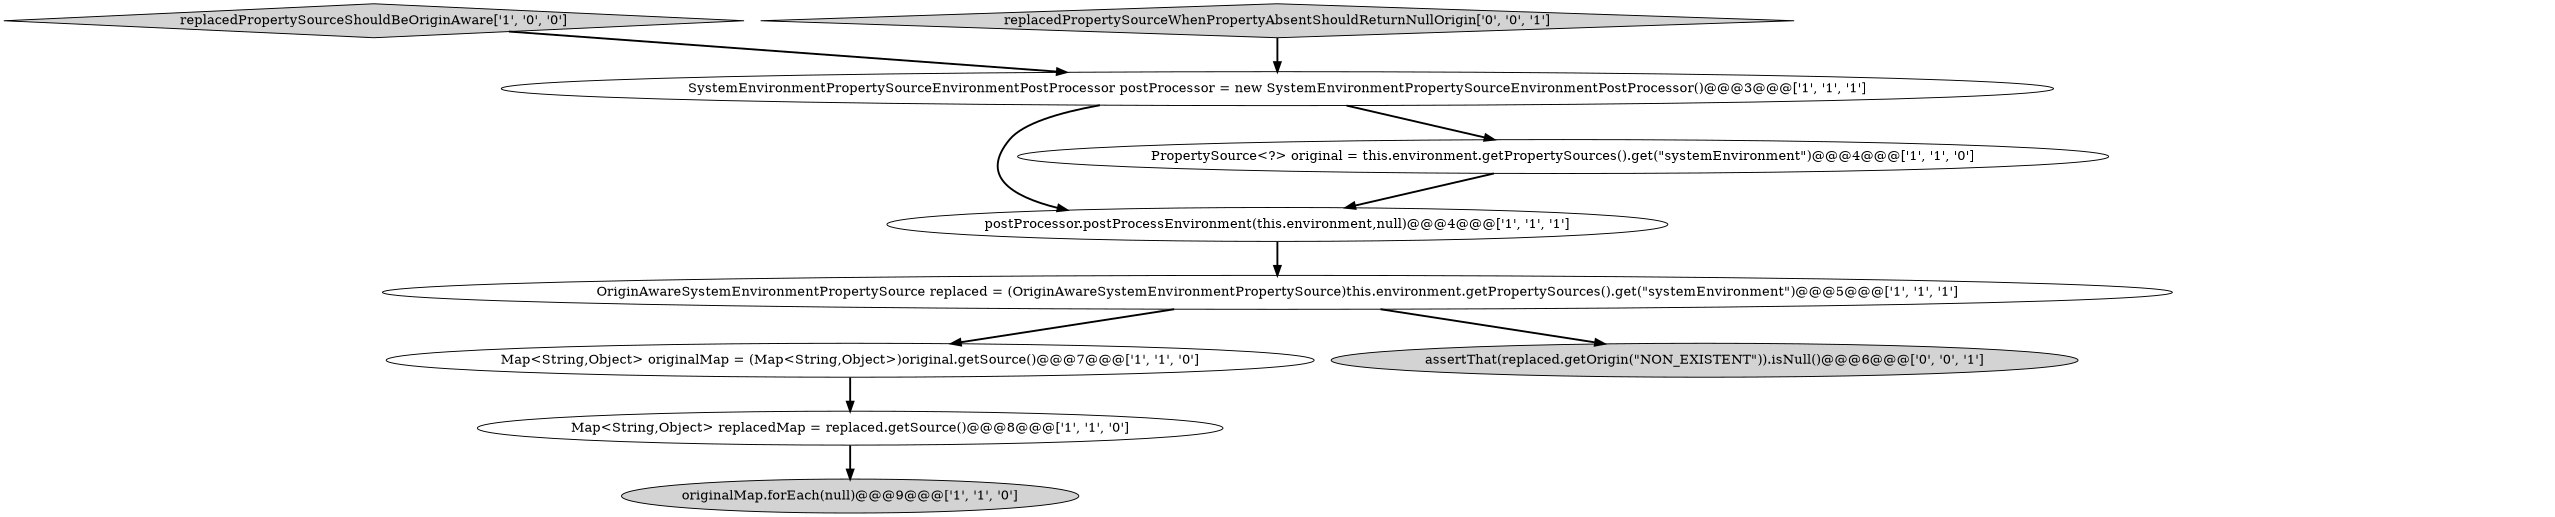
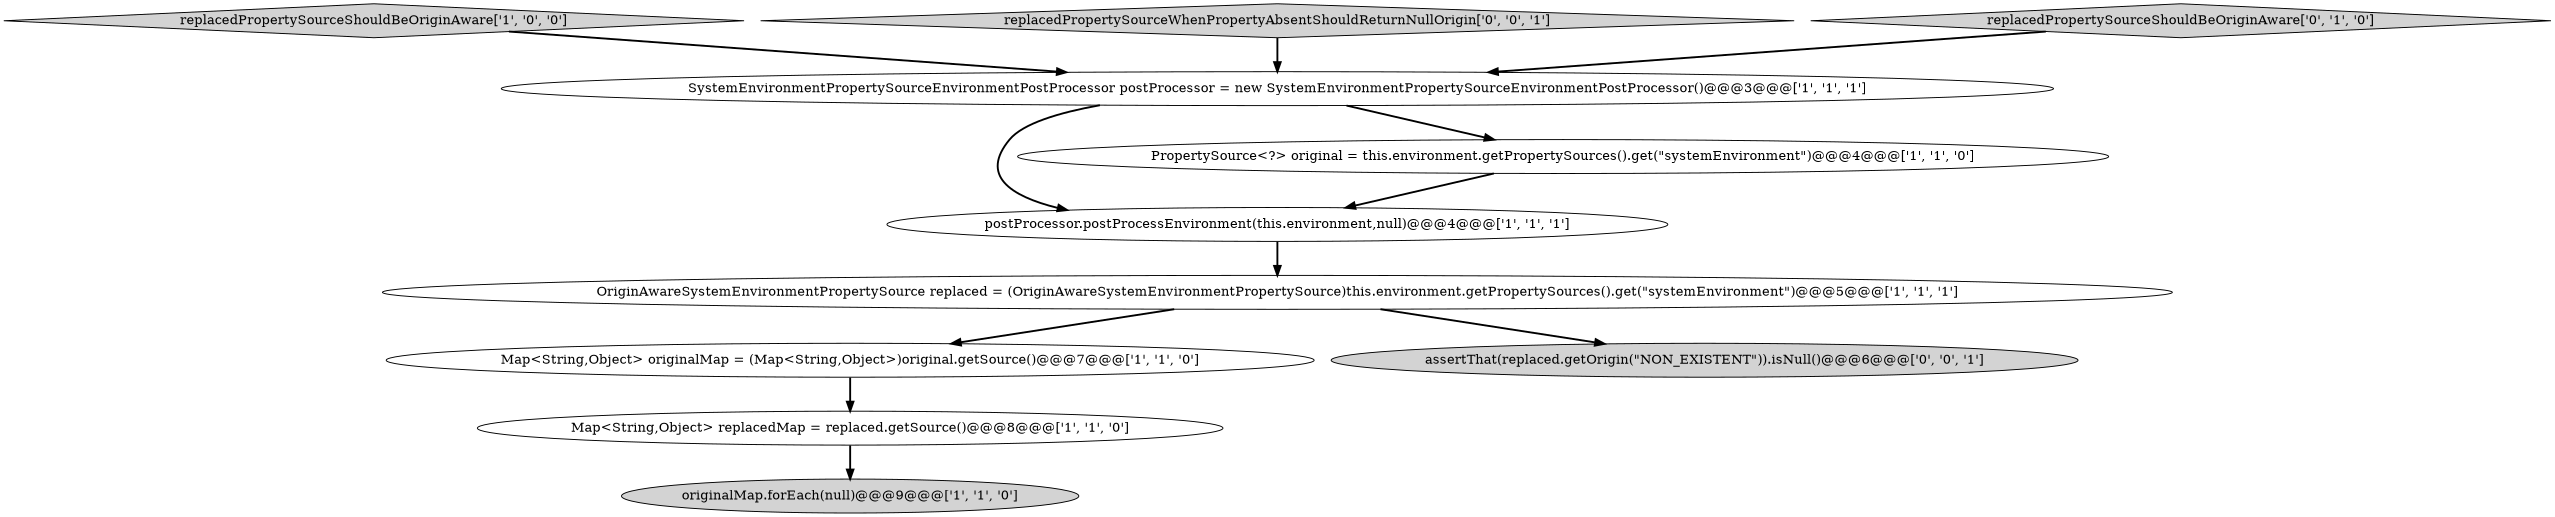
none -> (2181, 21)
